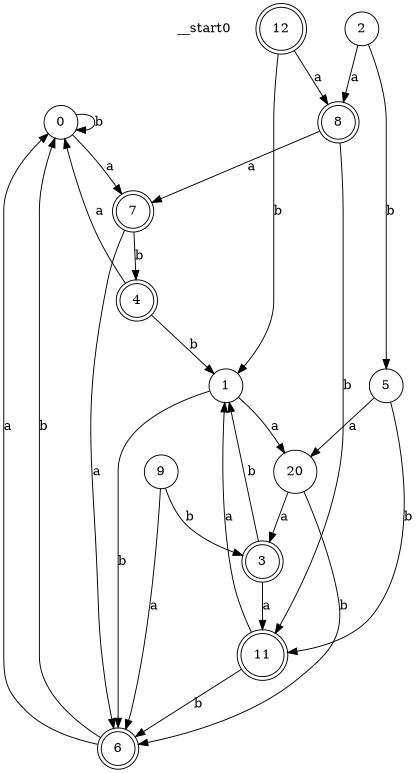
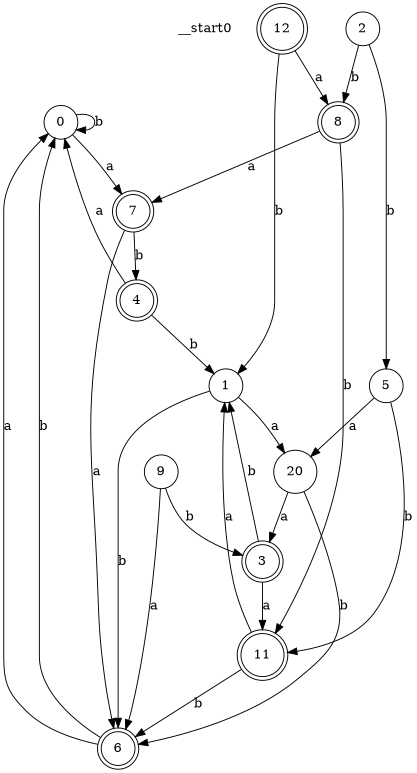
(355, 78) -> (355, 78)
